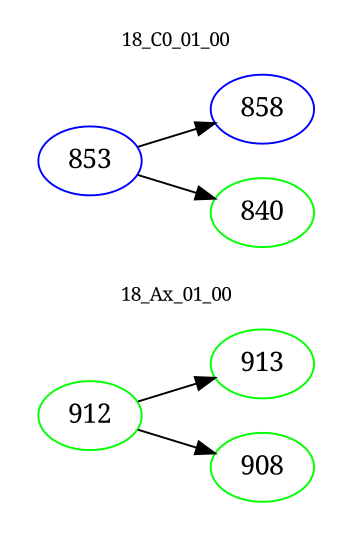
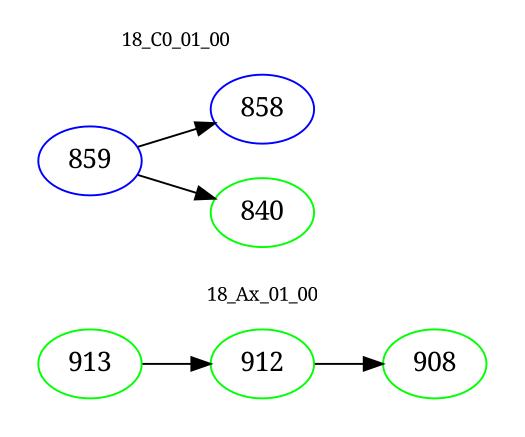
(90, 161) -> (90, 161)
(167, 393) -> (167, 364)
